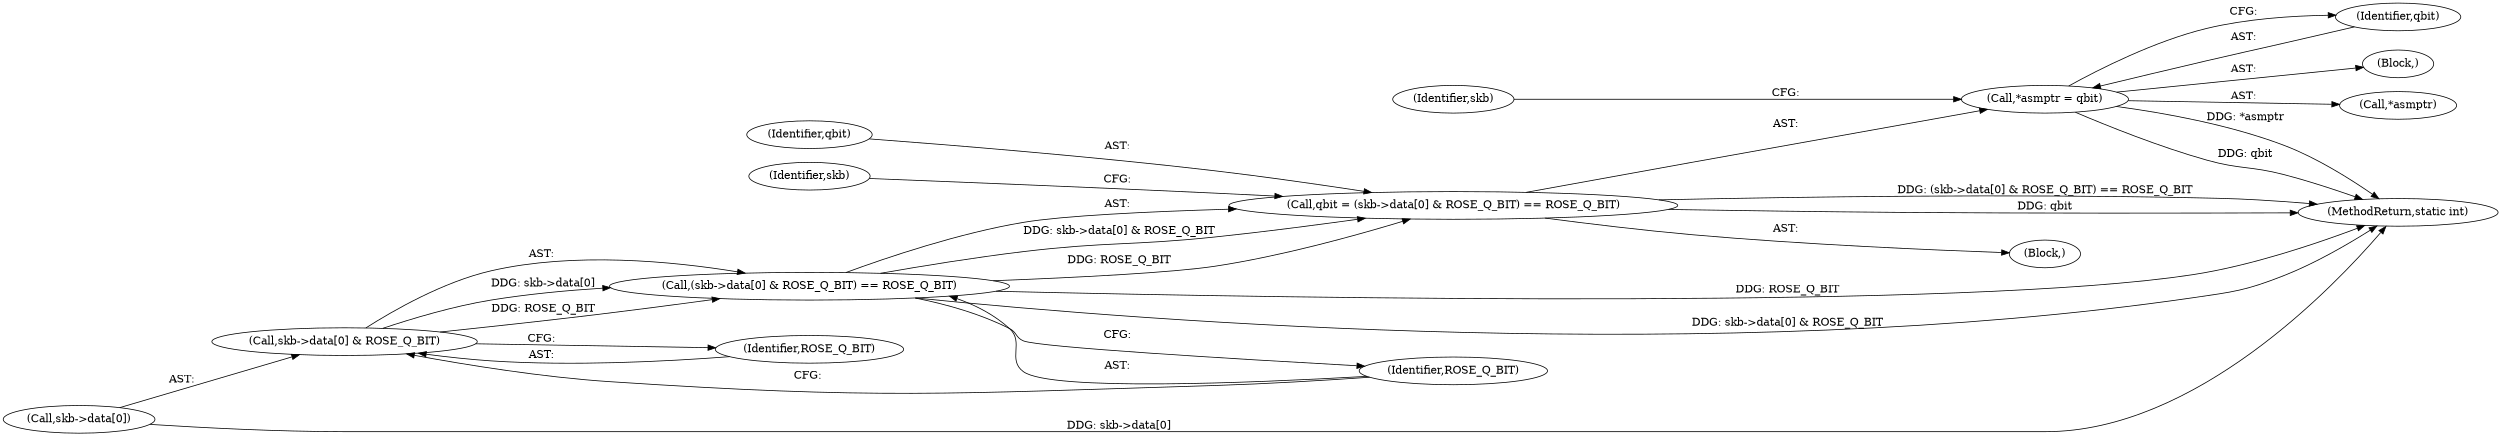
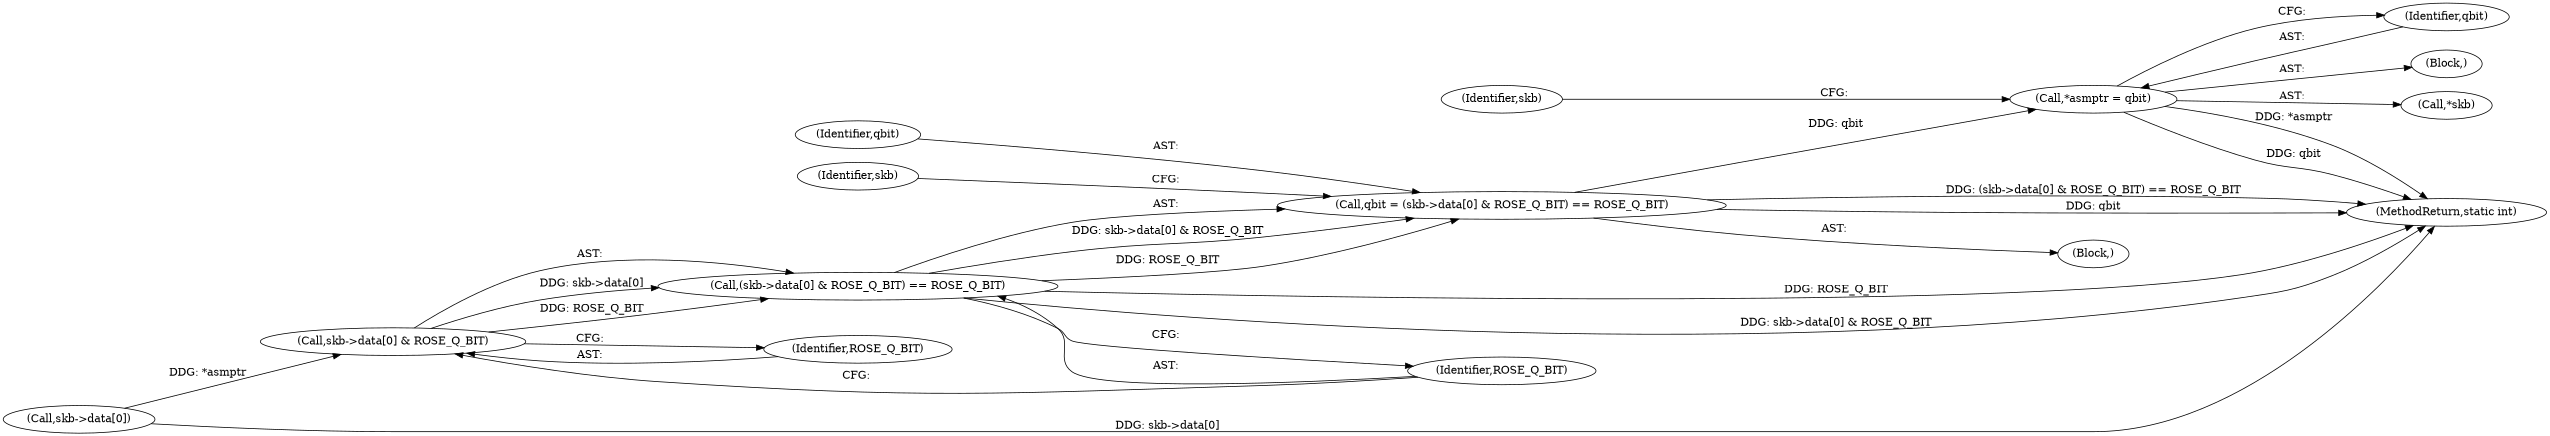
(2398, 105) -> (2447, 105)
(1788, 124) -> (1836, 124)
(184, 380) -> (208, 373)
